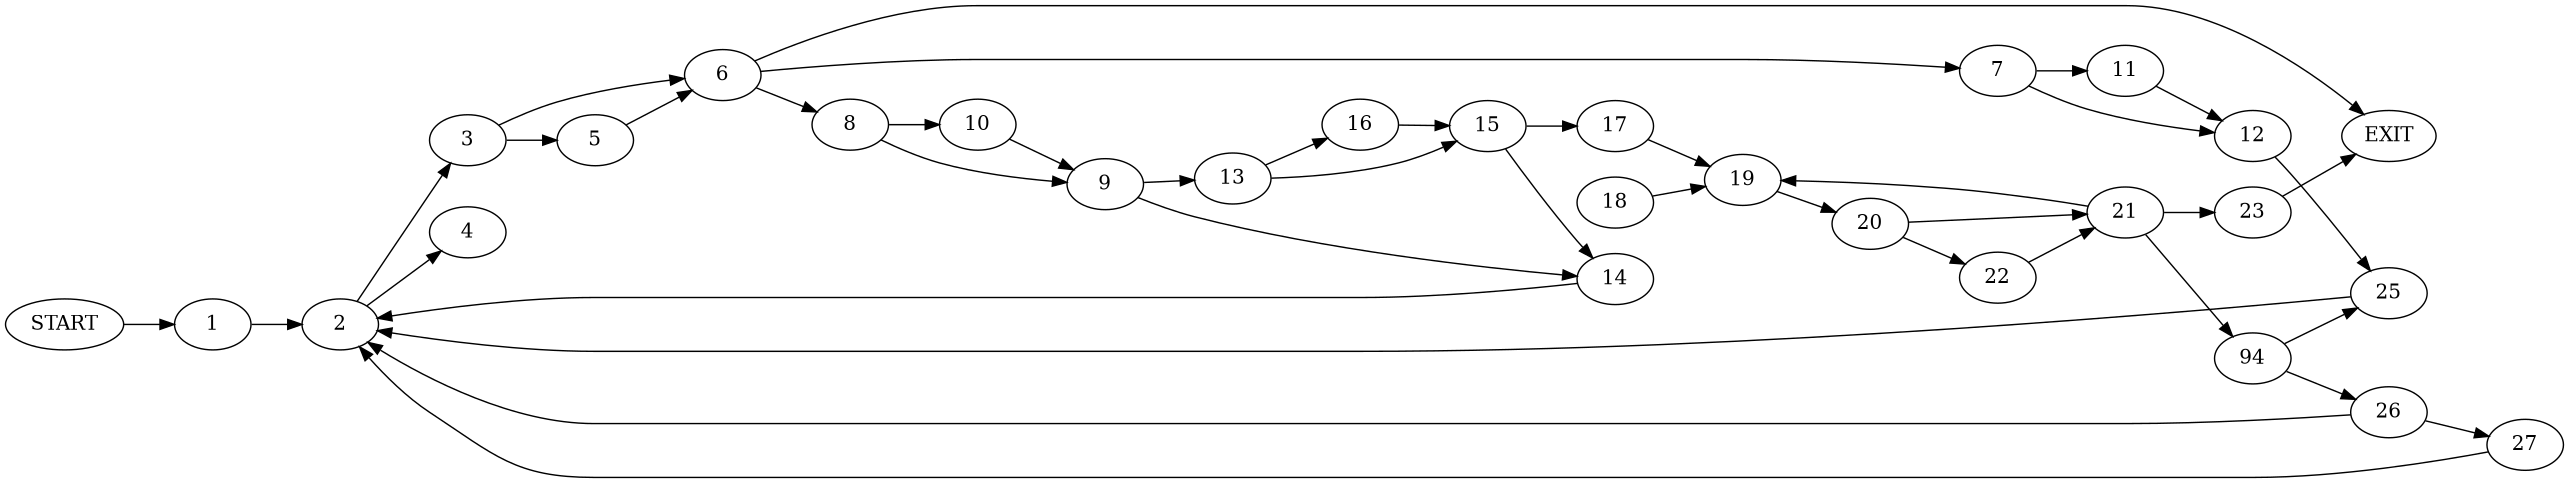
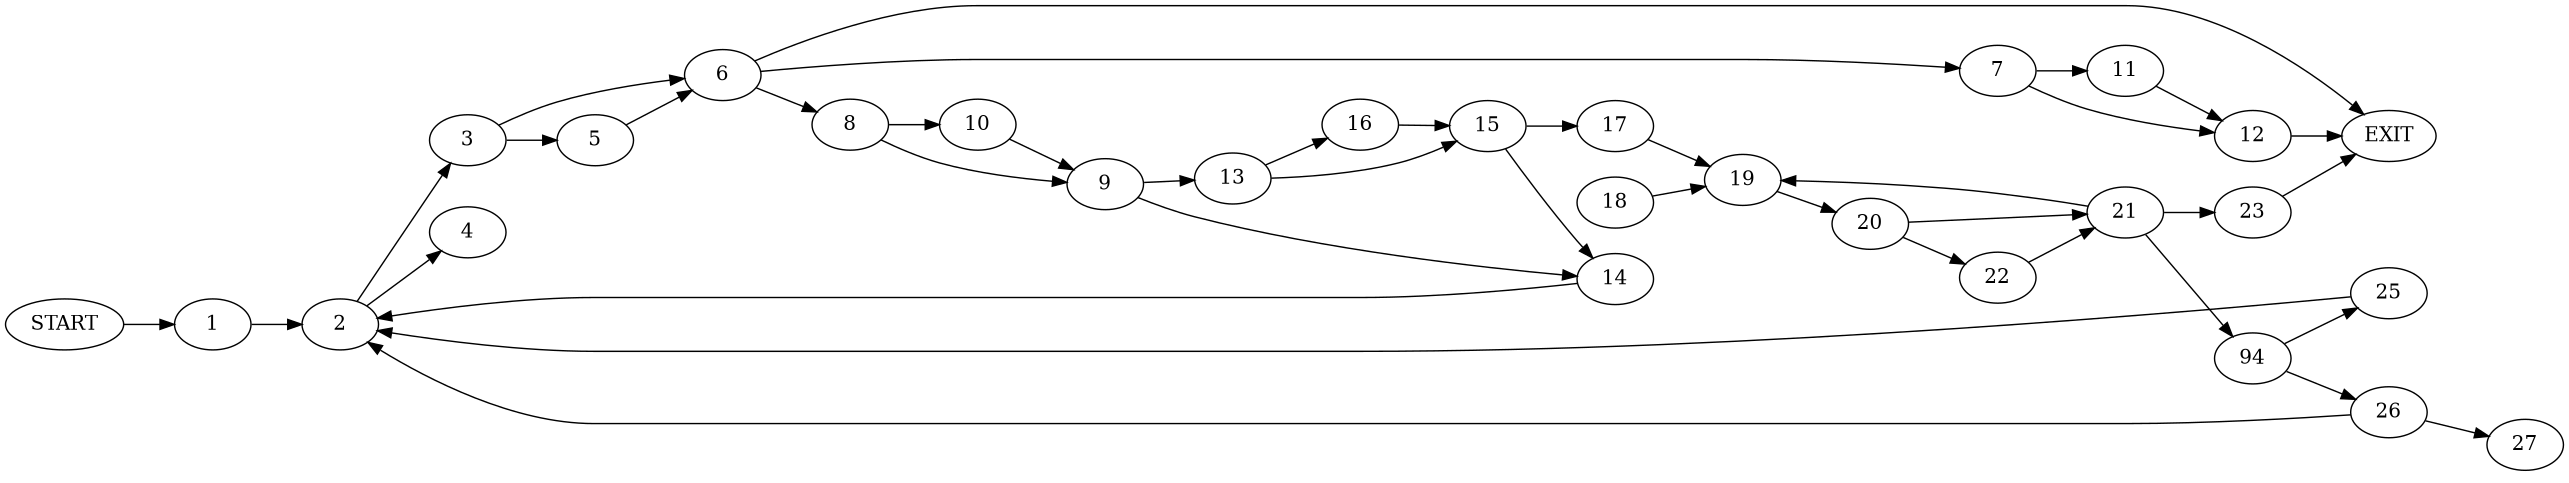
(2319, 207) -> (2309, 136)
(1411, 477) -> none
